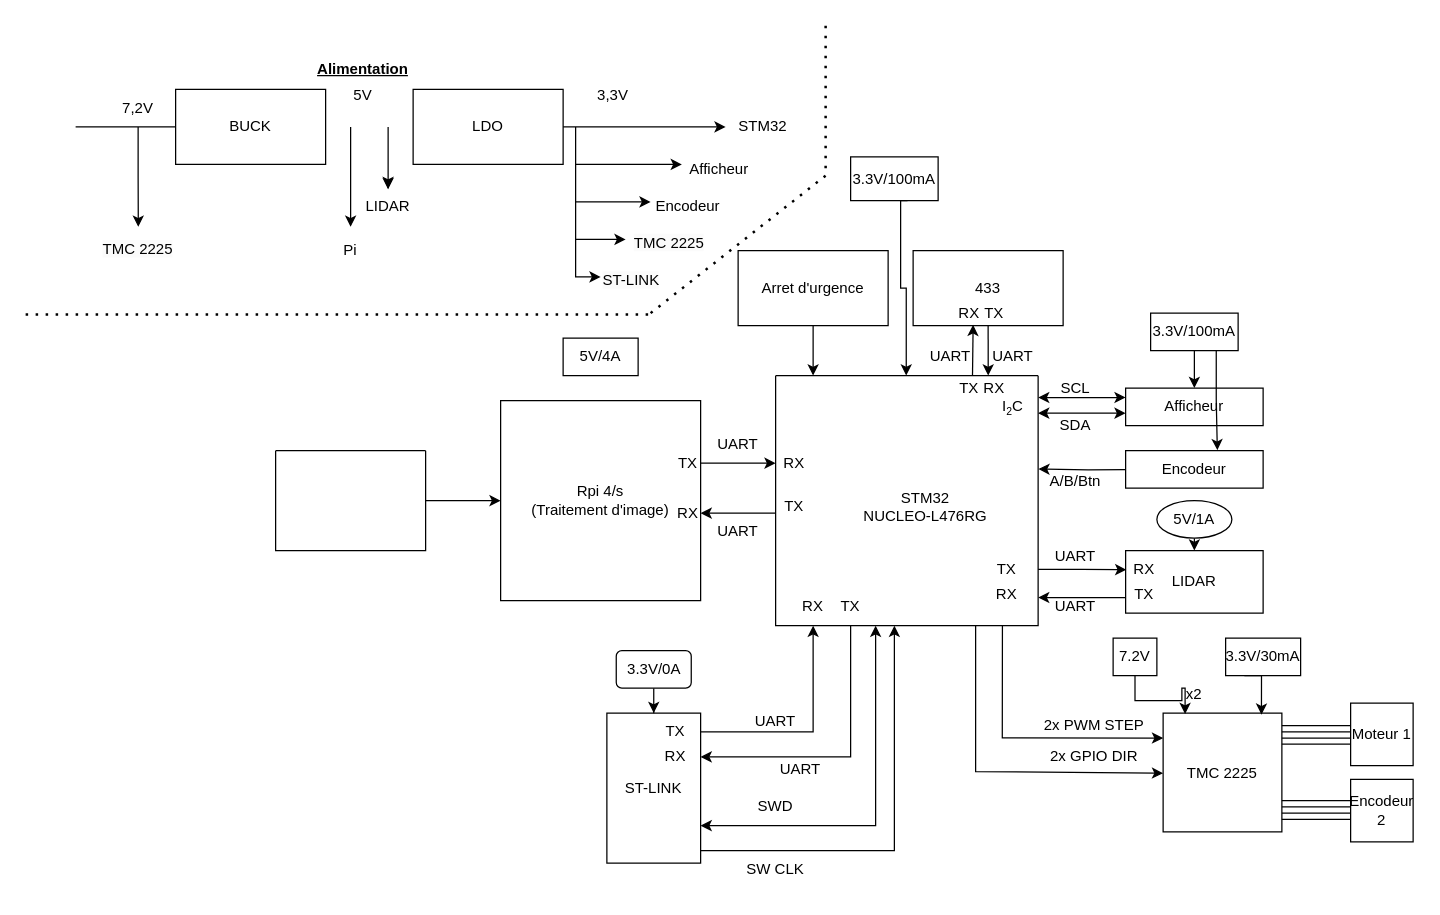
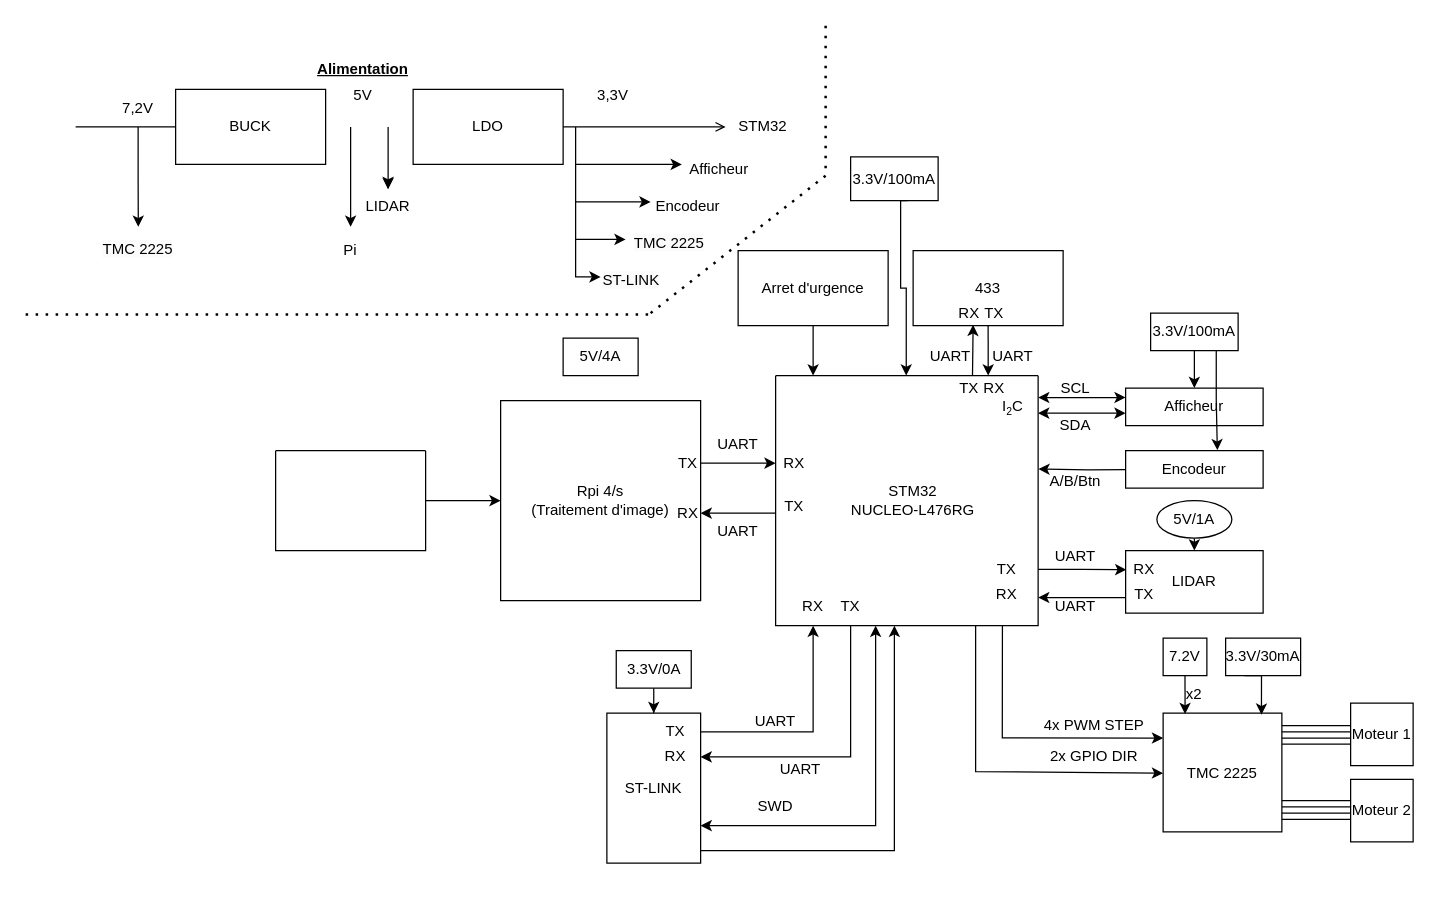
(716, 127) -> (717, 127)
(926, 507) -> (913, 501)
(1135, 657) -> (1185, 657)
(654, 669) -> (654, 669)
(1094, 726) -> (1094, 726)
(1382, 811) -> (1382, 811)
(776, 869) -> none
